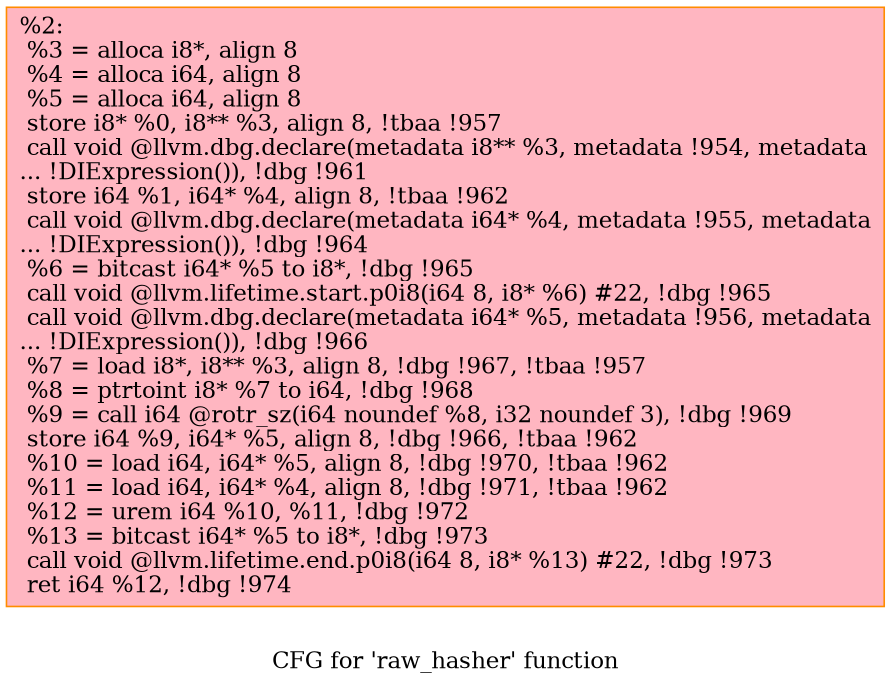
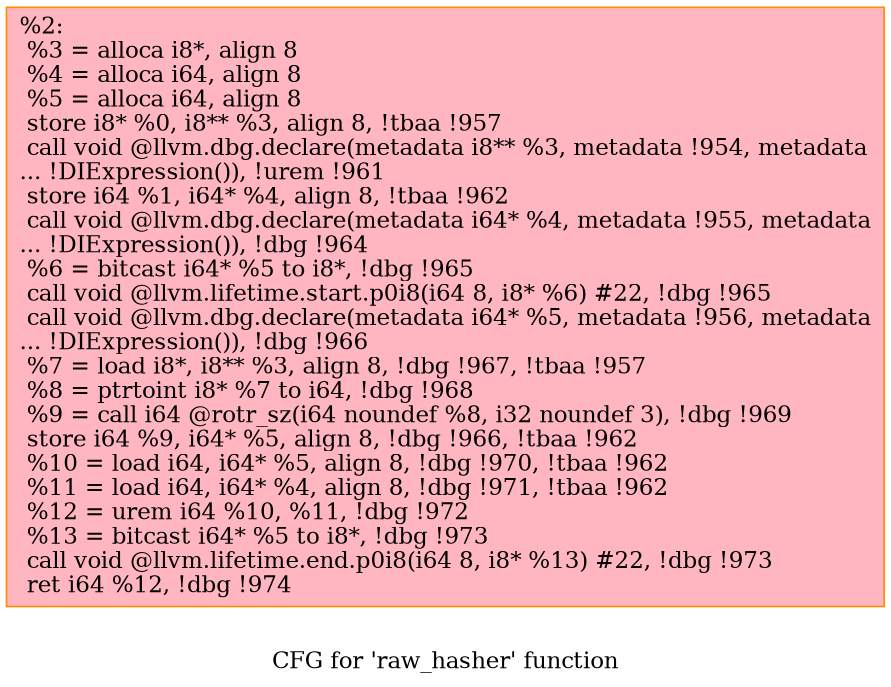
(194, 172) -> (202, 172)
